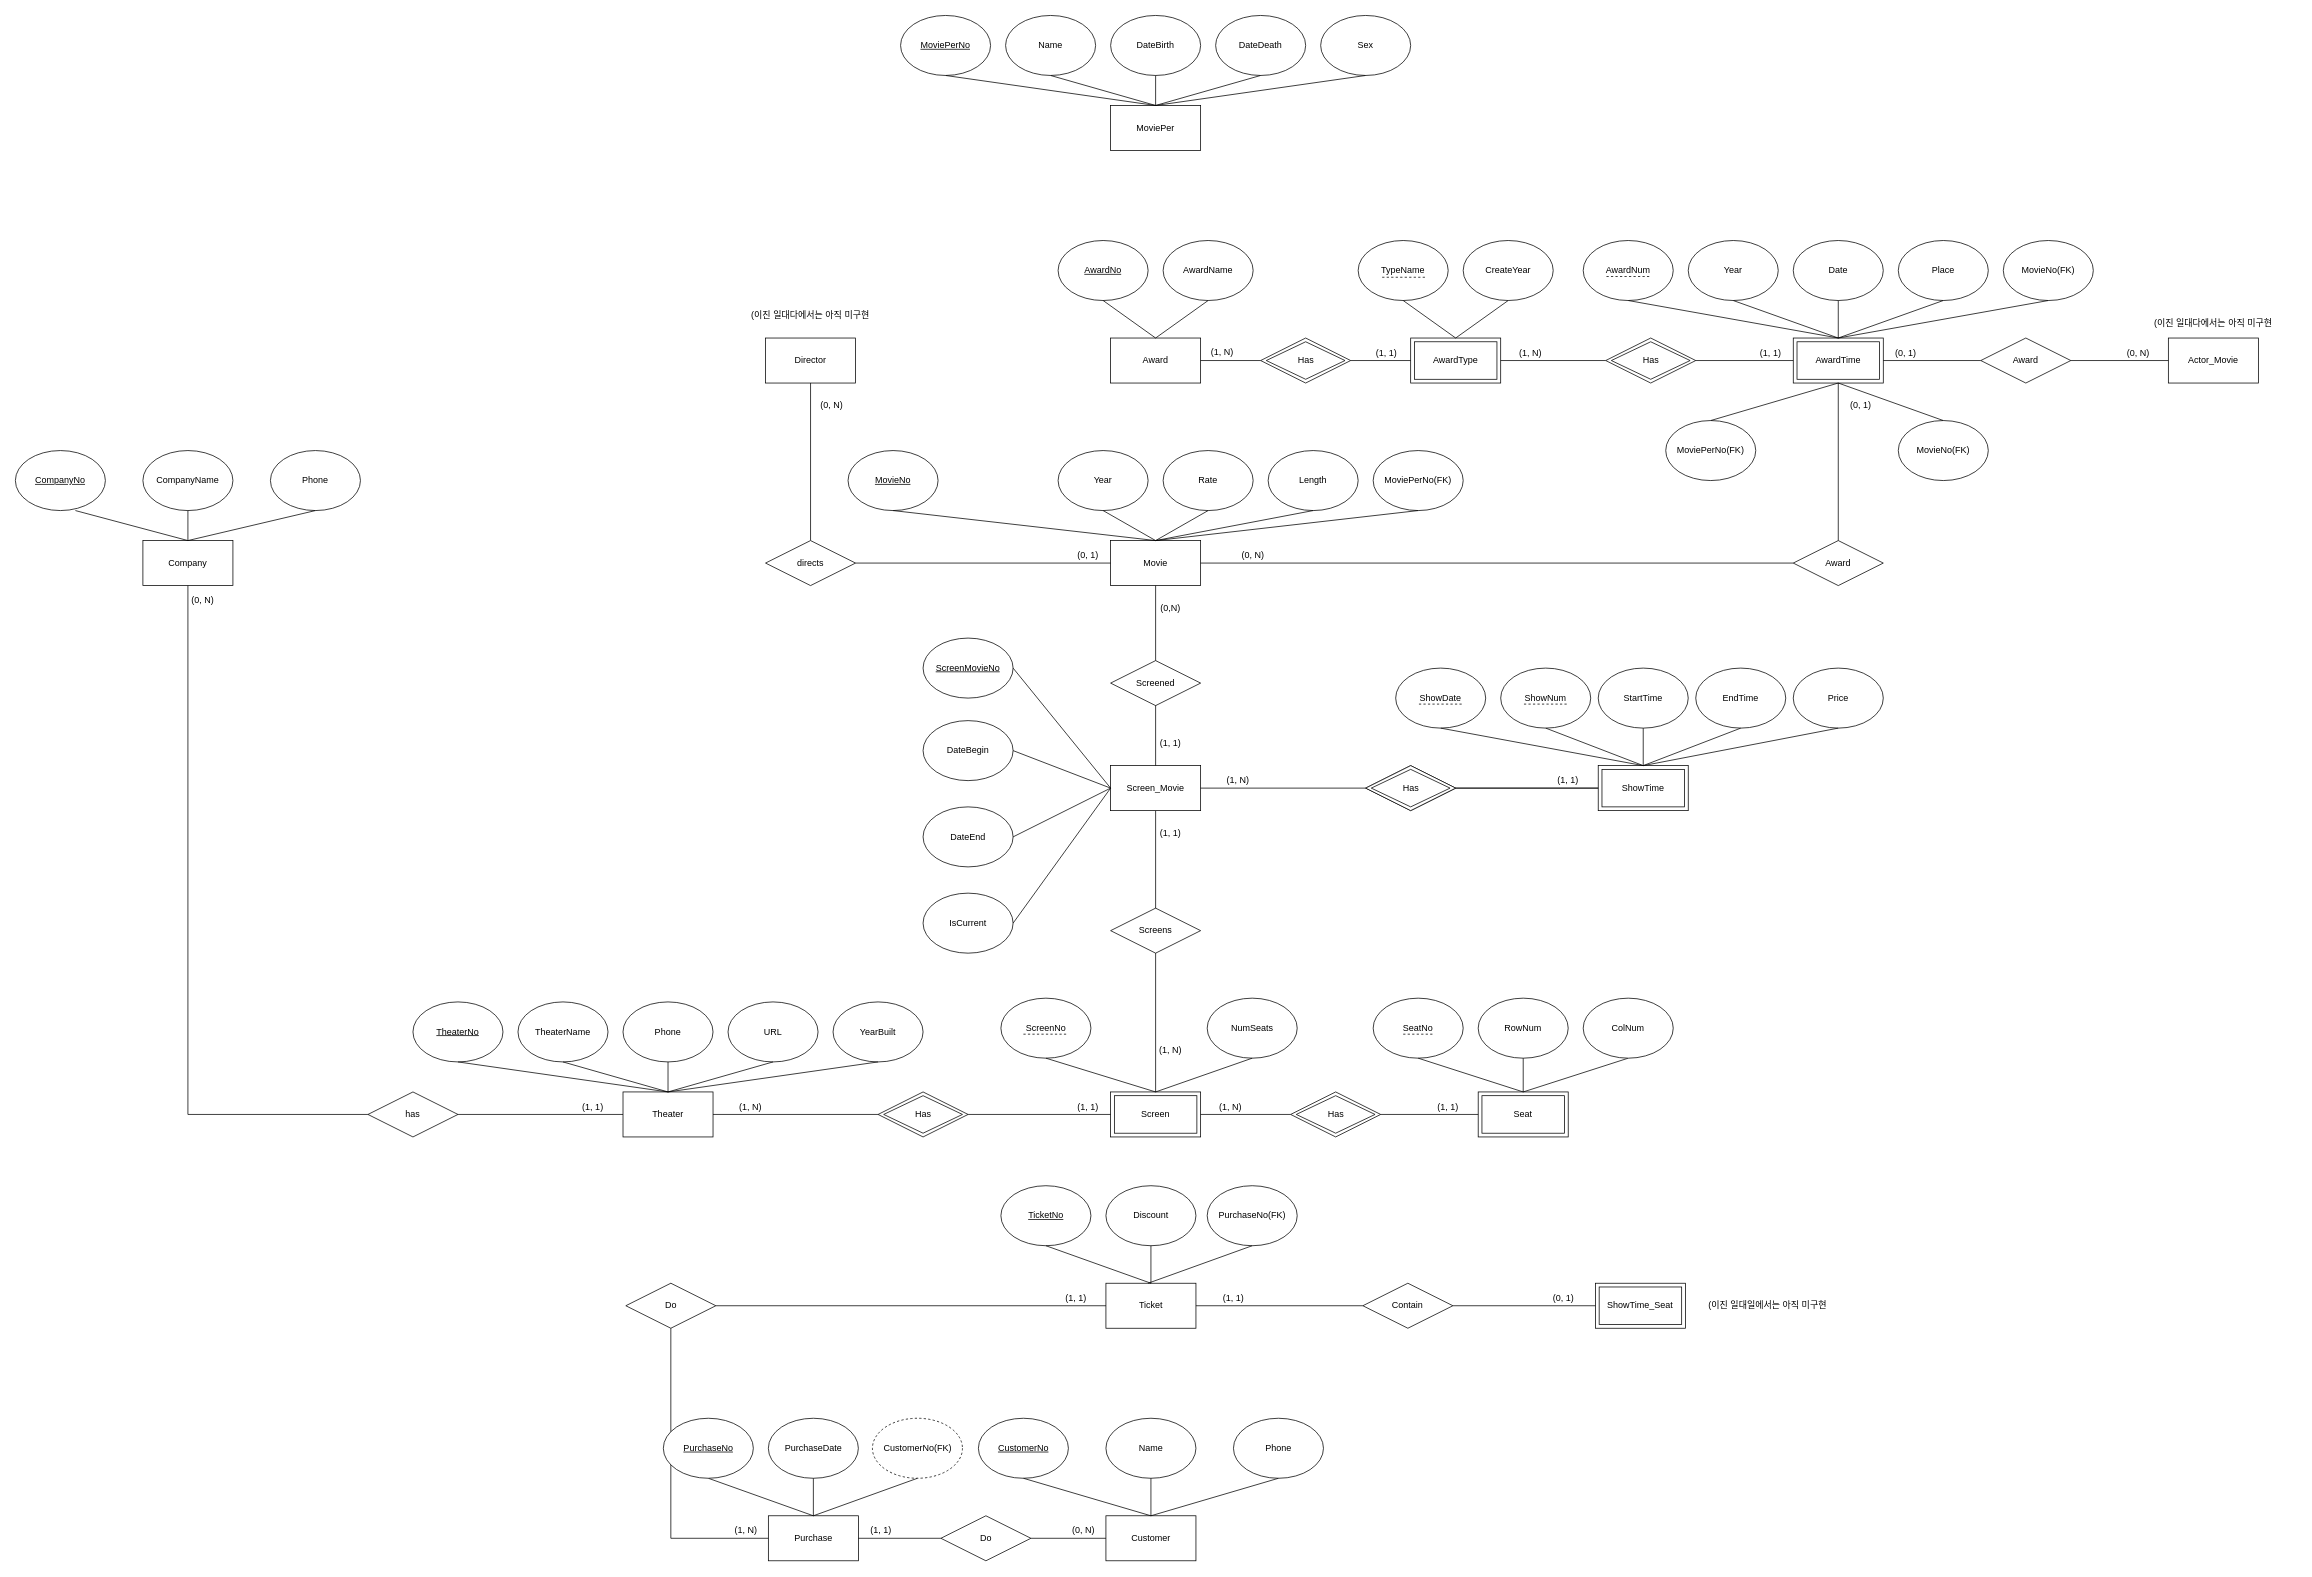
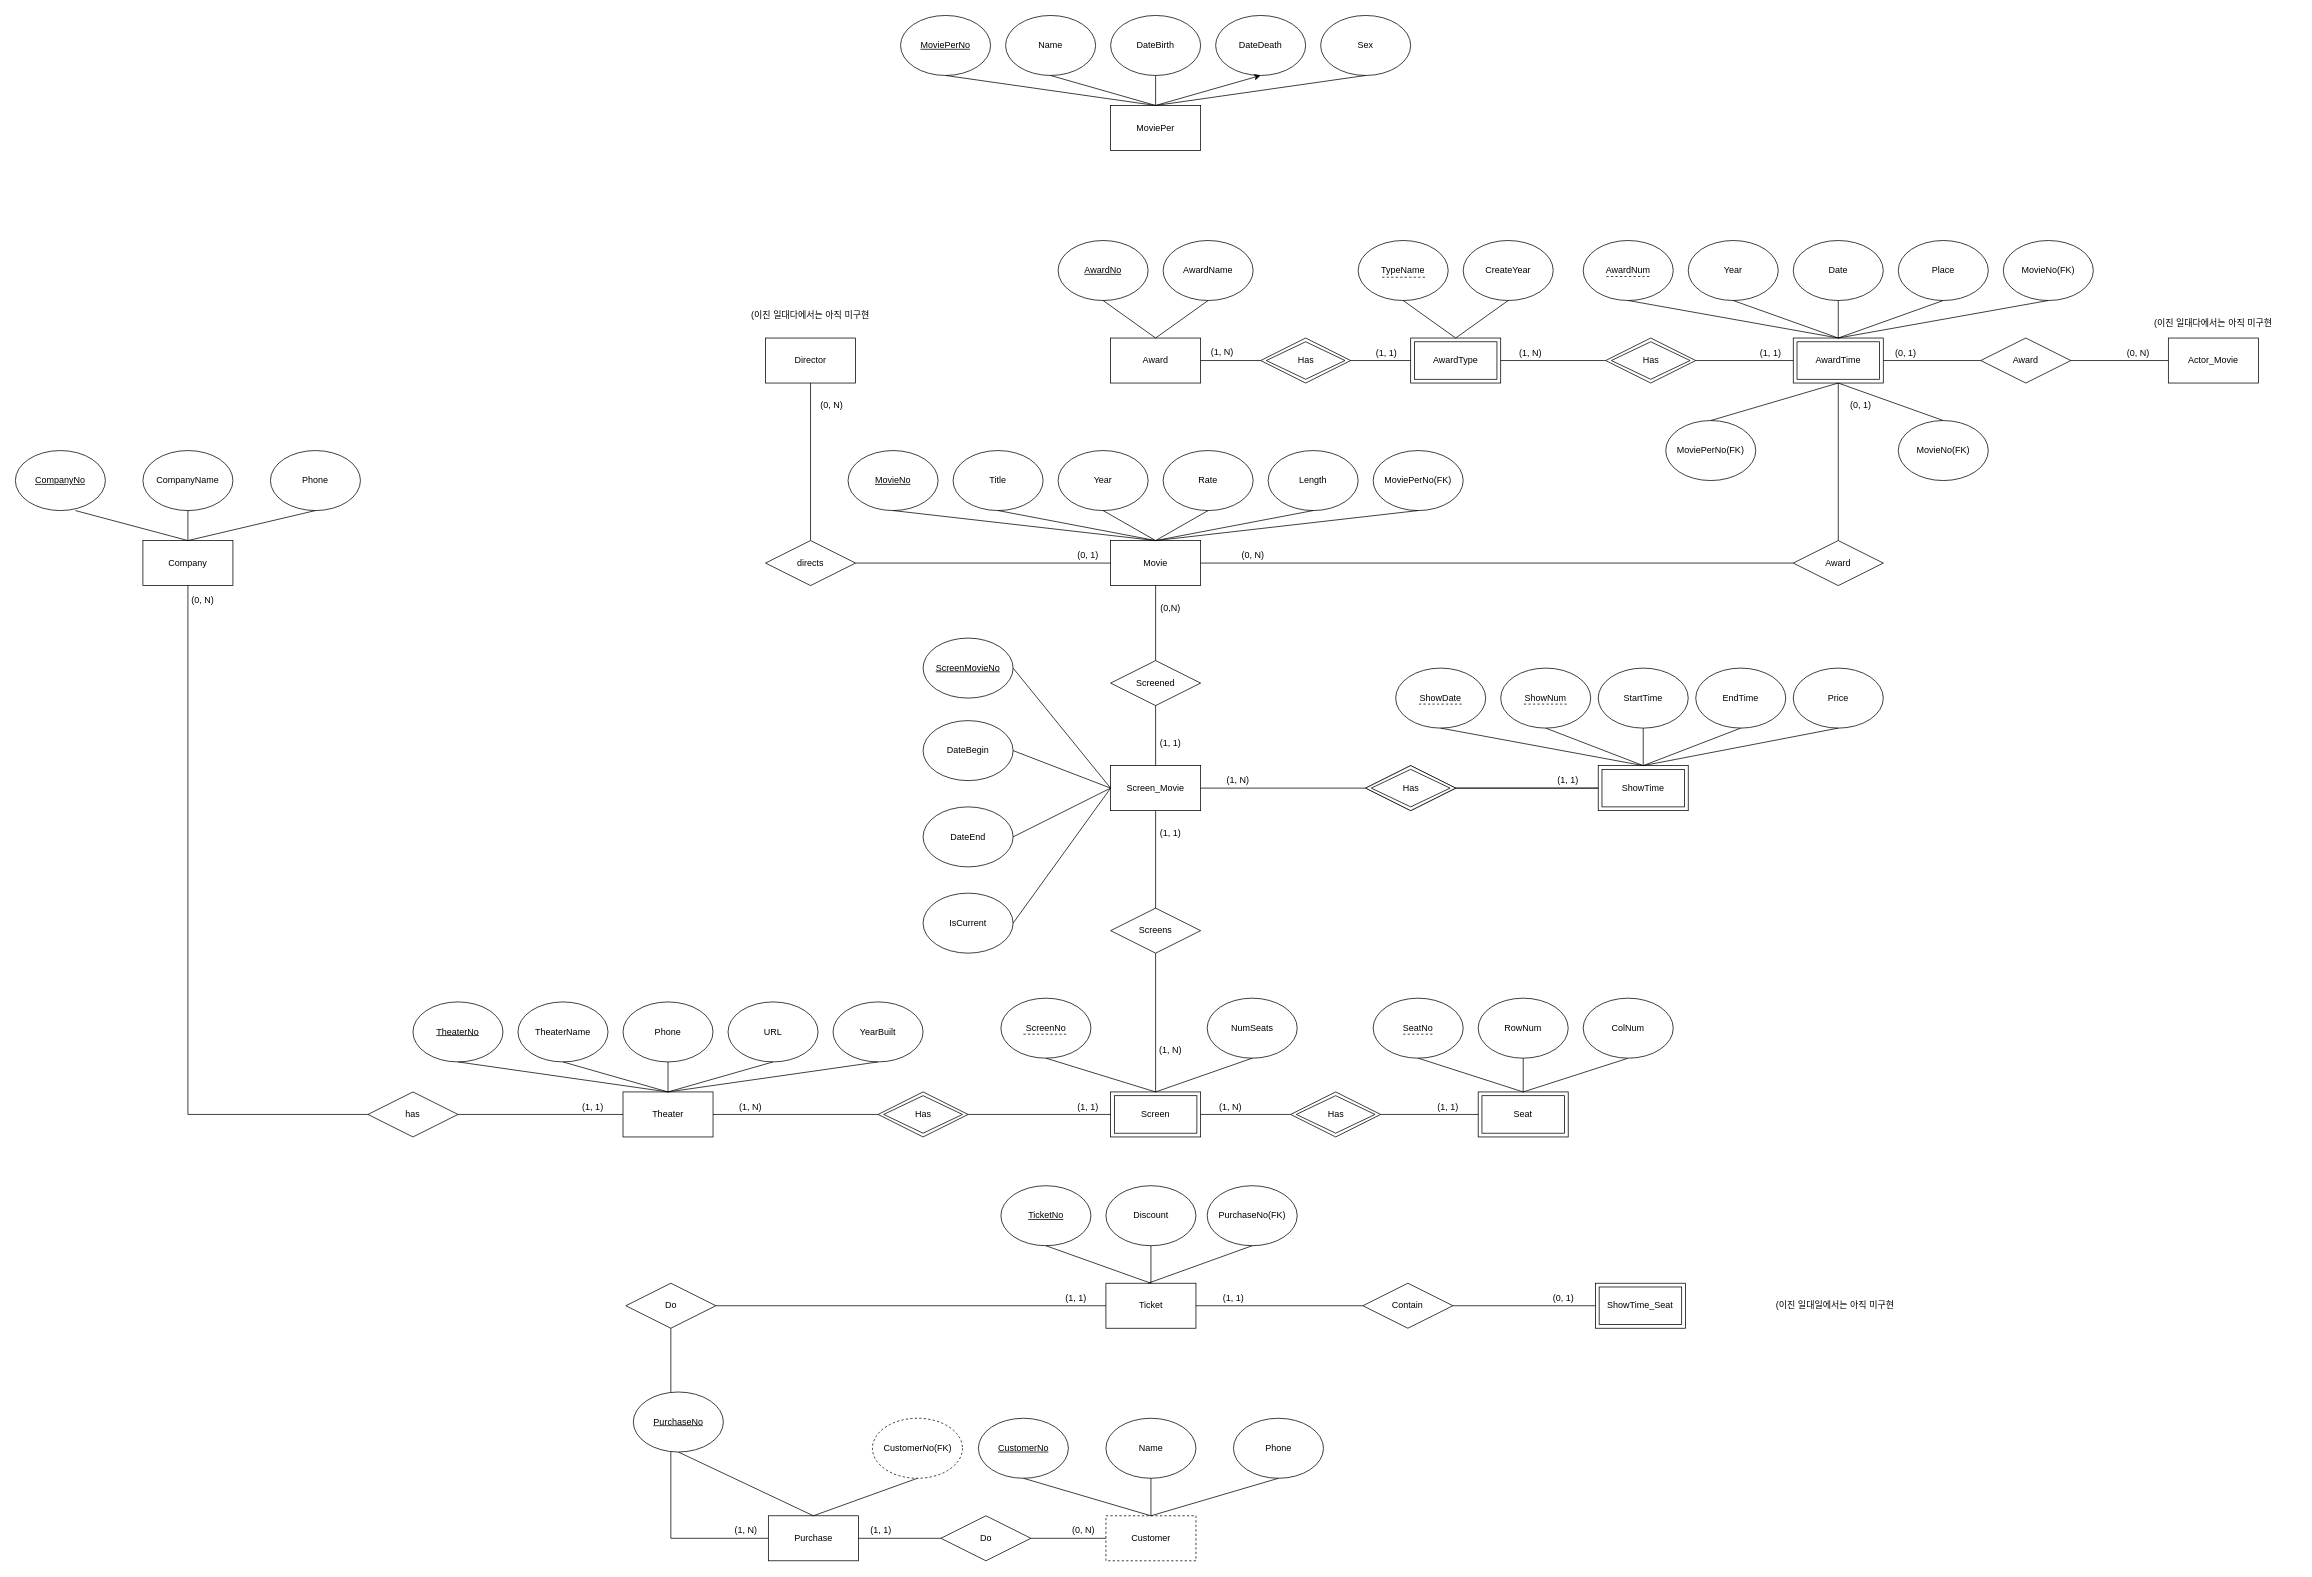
(1257, 76) -> (1254, 77)
none -> (998, 480)
none -> (1069, 524)
(1768, 1305) -> (1835, 1305)
(708, 1448) -> (678, 1422)
(813, 1448) -> none
(813, 1496) -> none
(1151, 1538) -> (1151, 1538)
